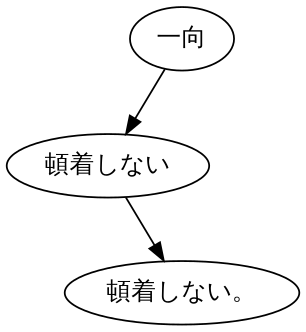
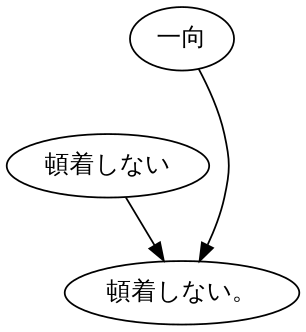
(150, 94) -> (228, 156)
